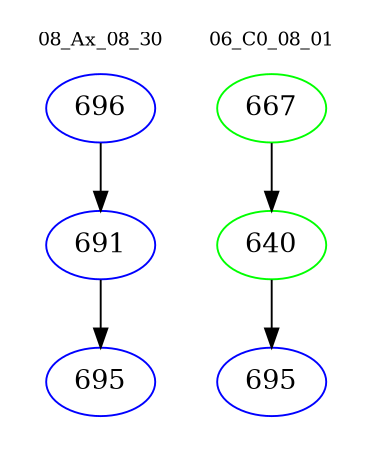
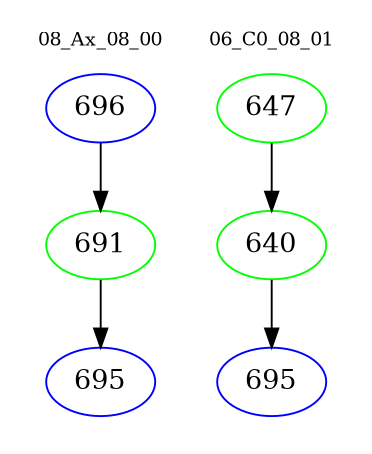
(101, 41) -> (101, 41)
(272, 108) -> (272, 108)
(101, 245) -> (101, 245)
